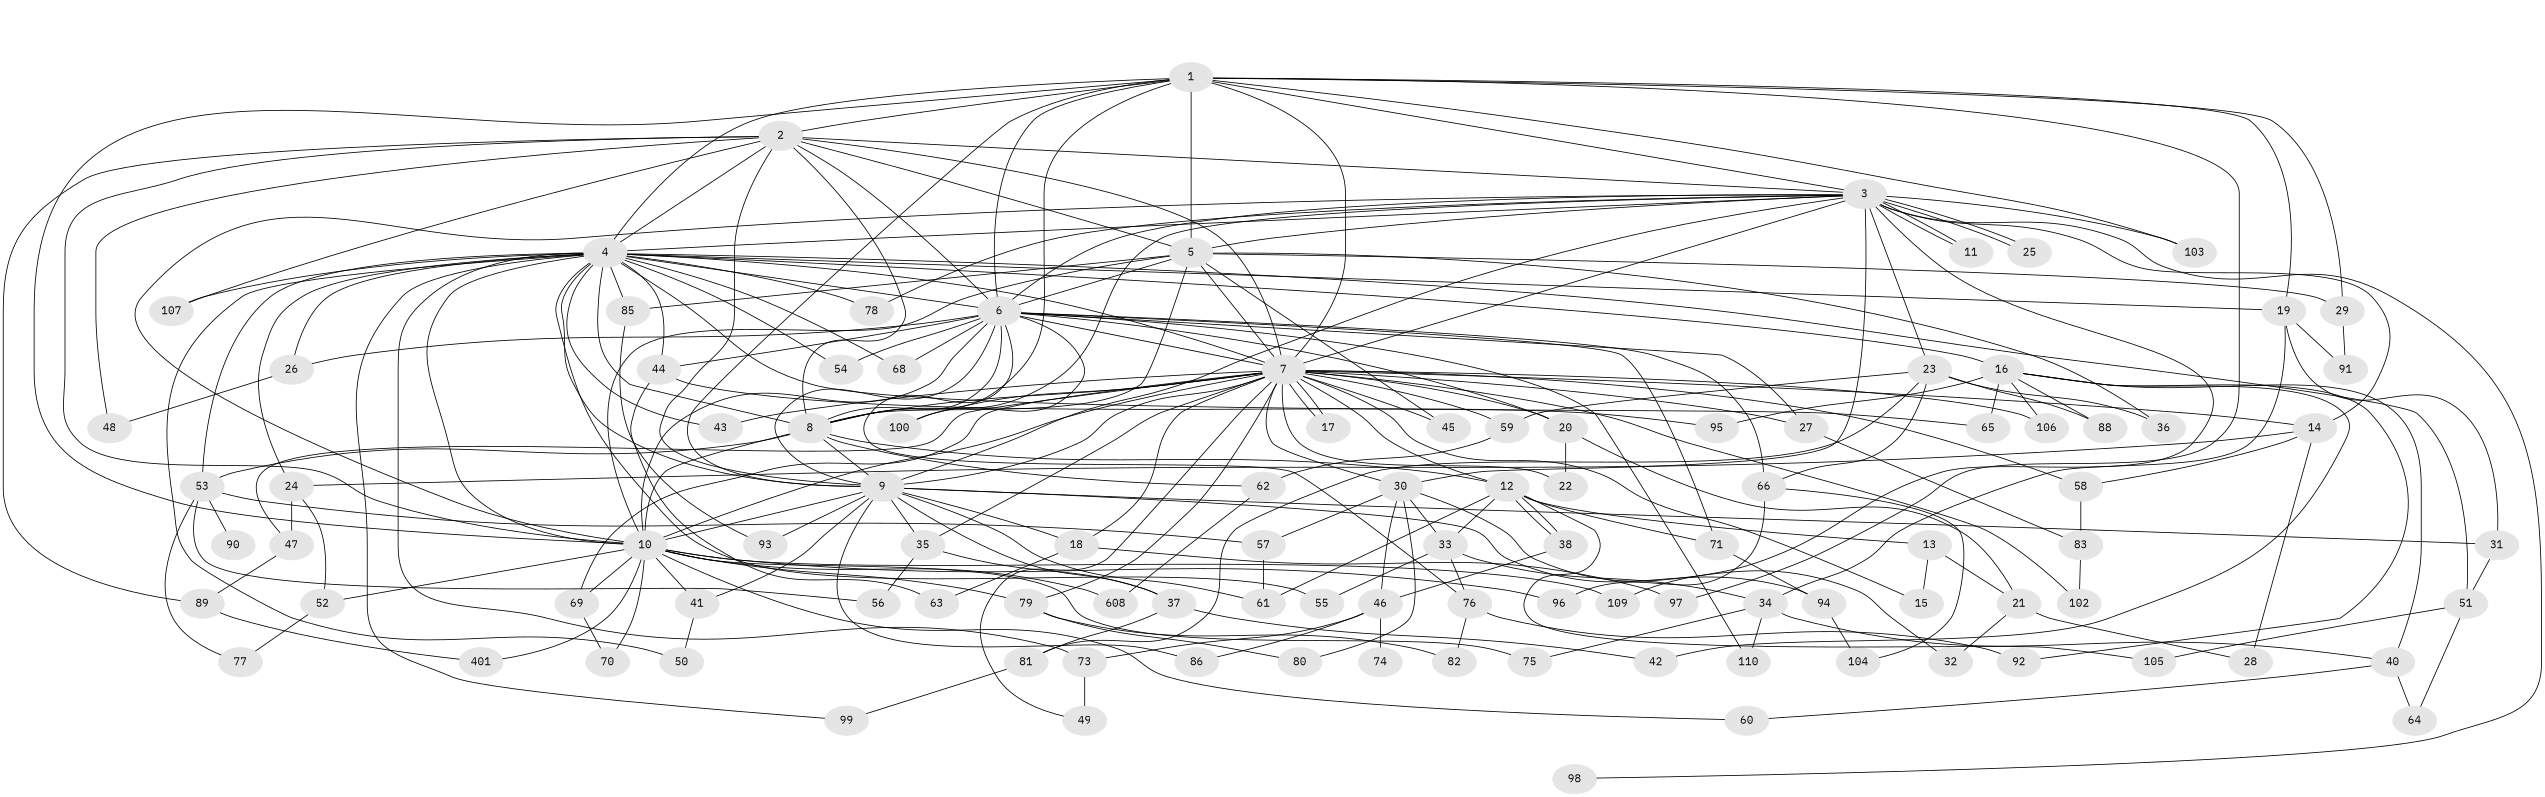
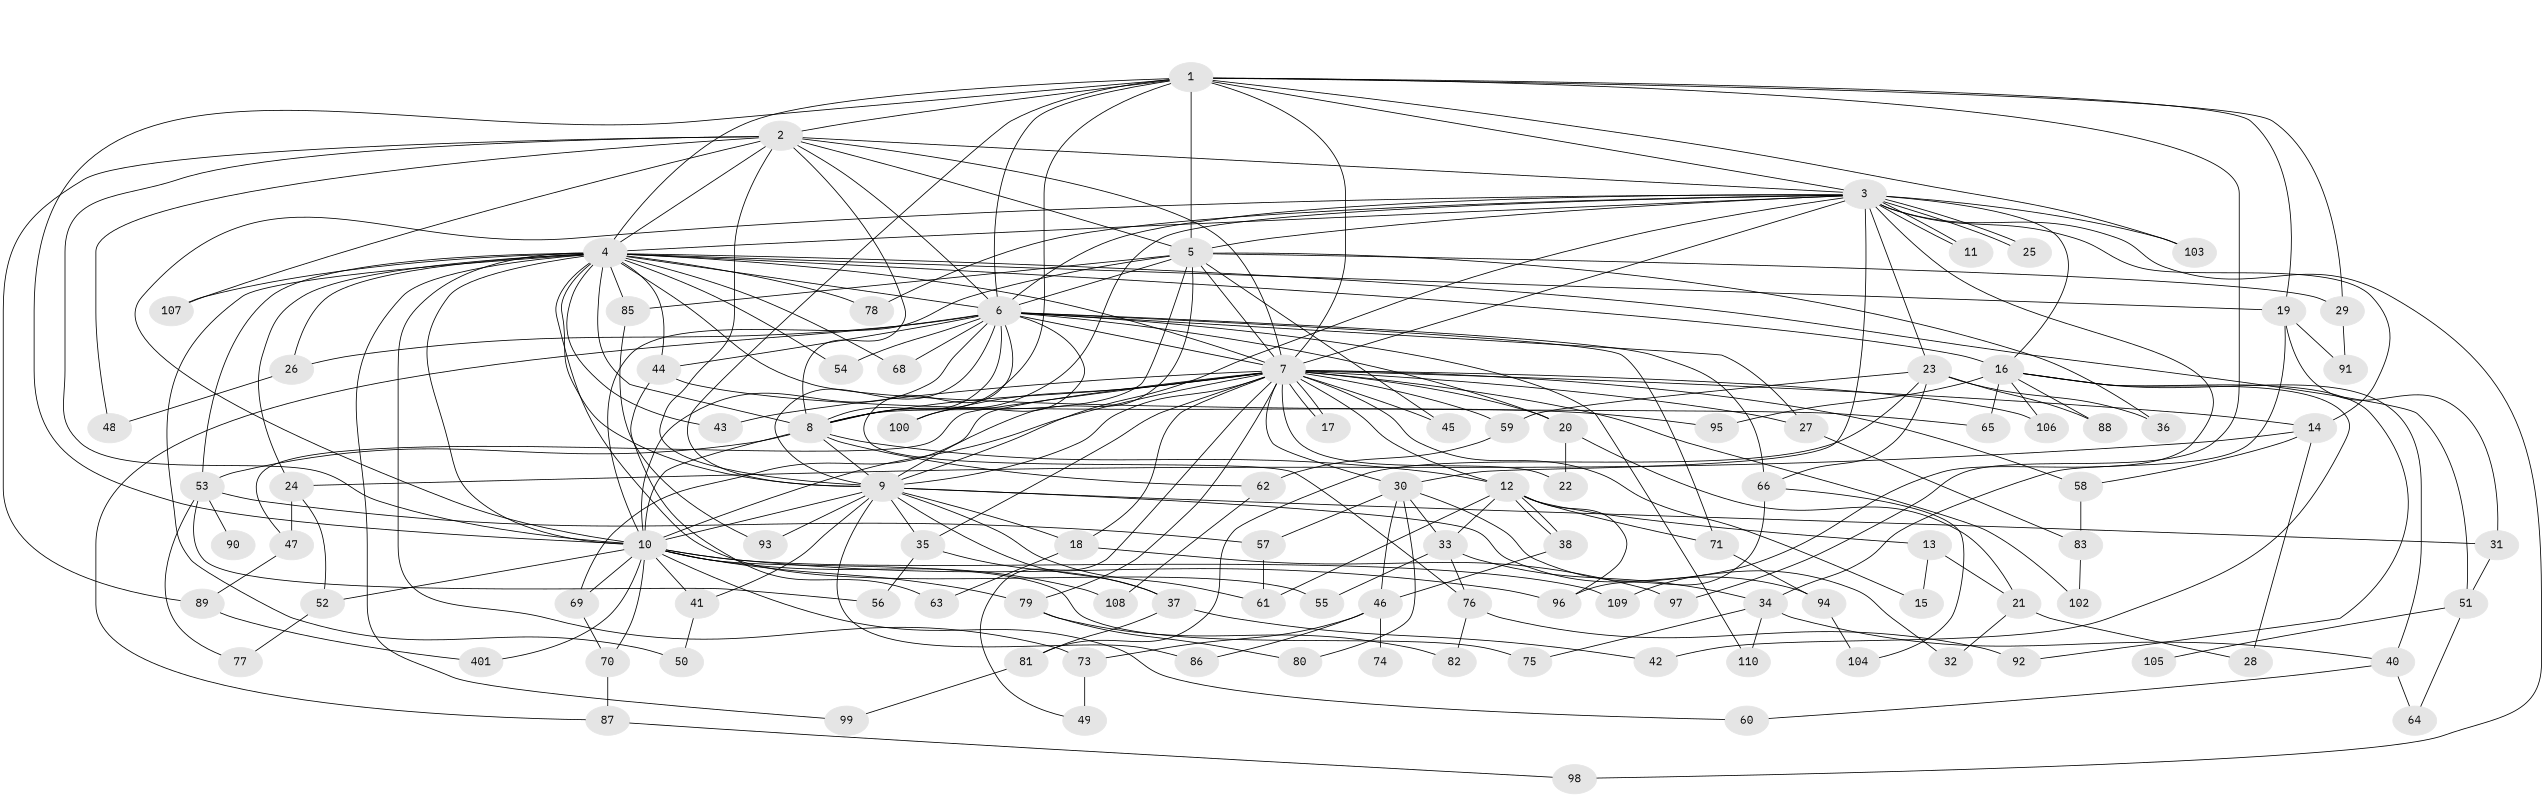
none -> (2060, 241)
none -> (1016, 417)
(1116, 604) -> (1116, 604)
(1701, 645) -> (1622, 531)
none -> (608, 721)
